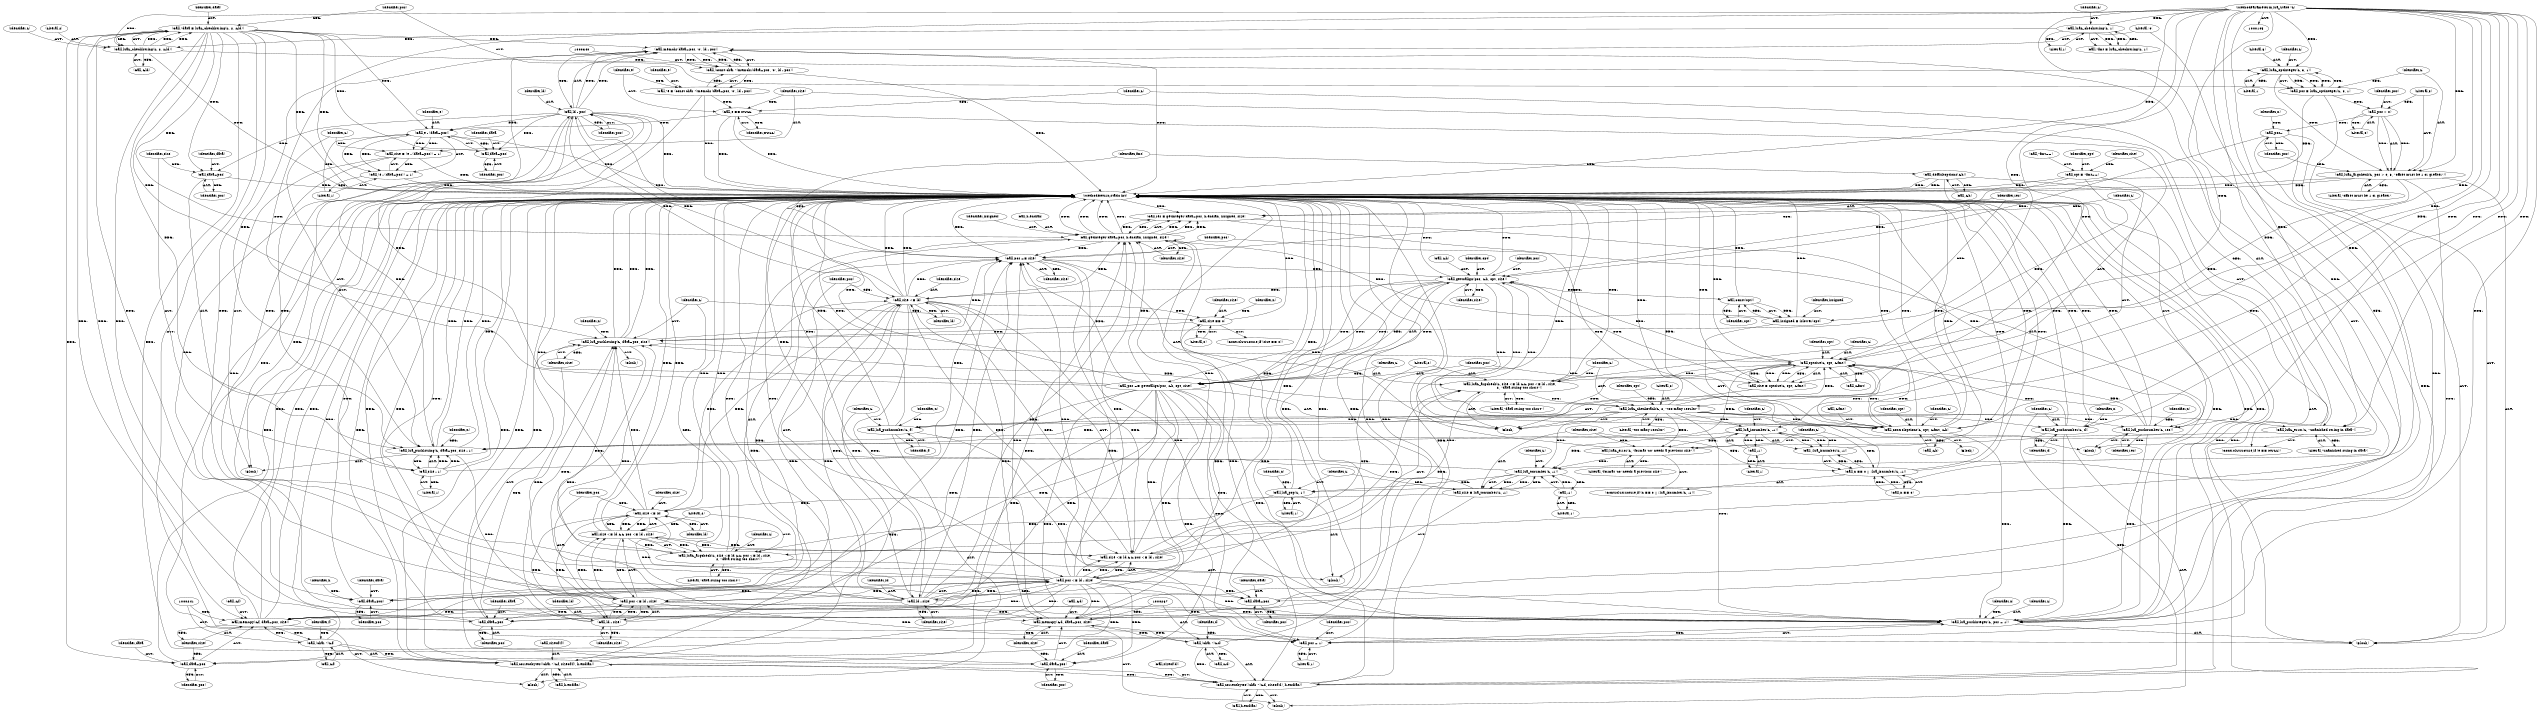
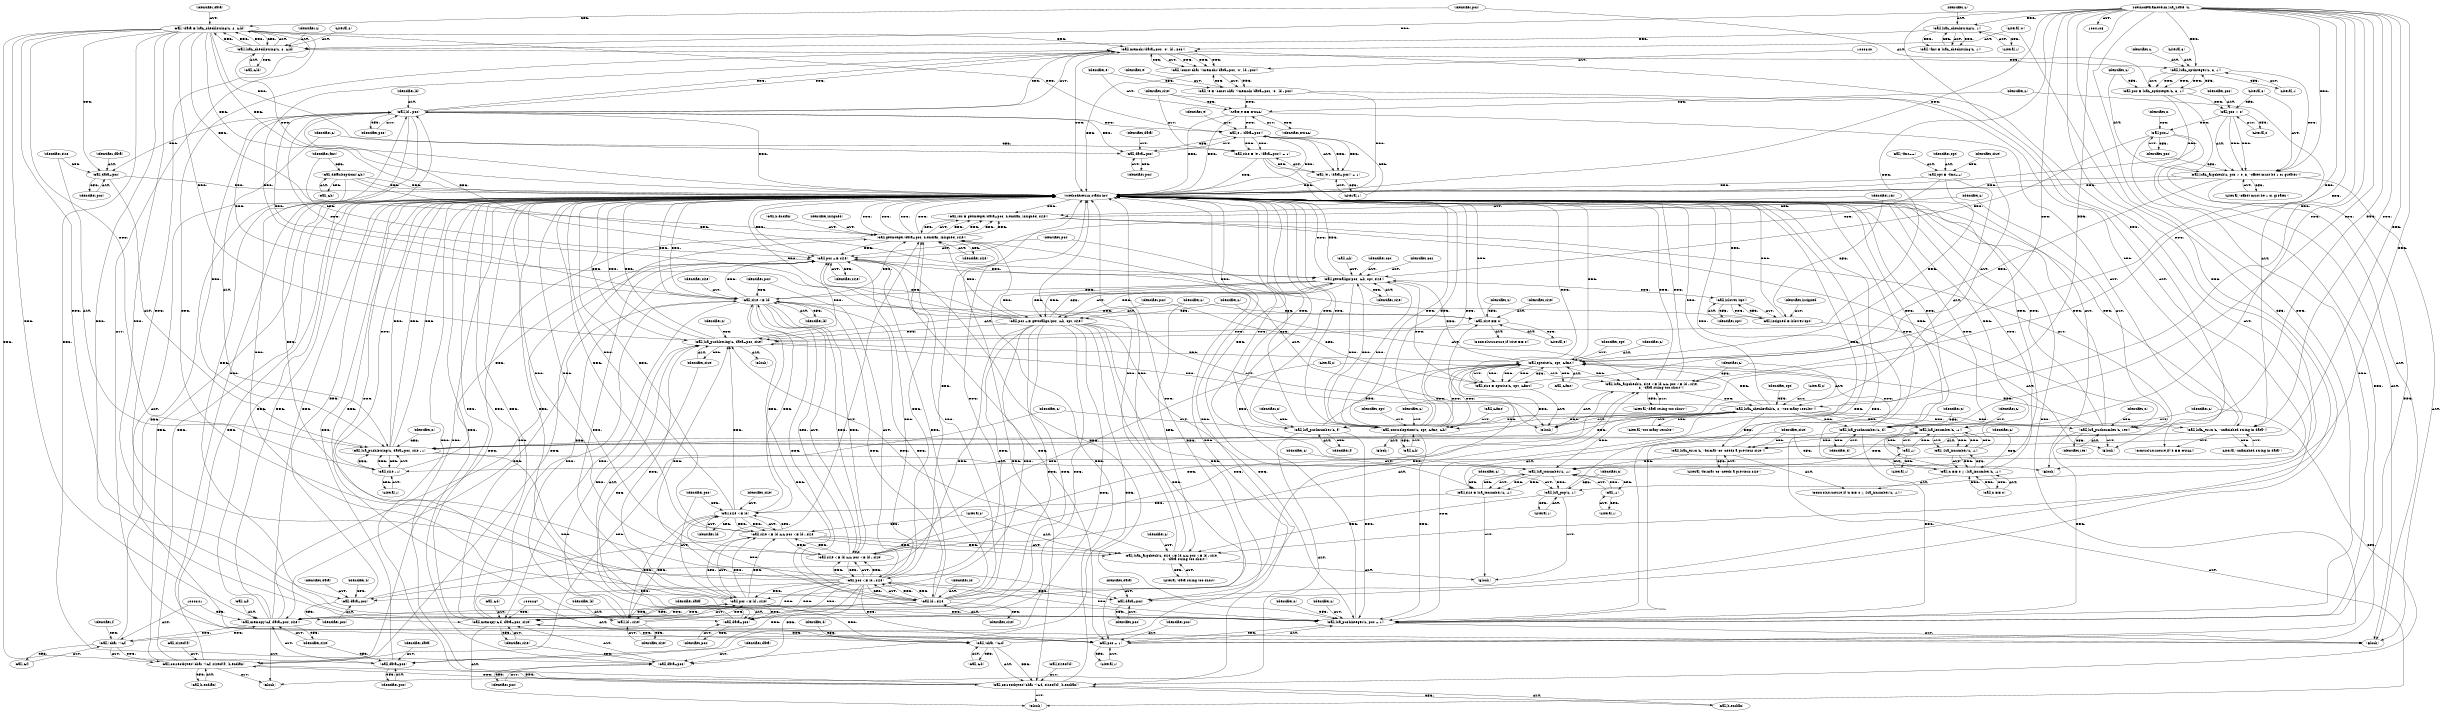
(738, 112) -> (1246, 112)
(1740, 300) -> (1732, 300)
none -> (894, 331)
